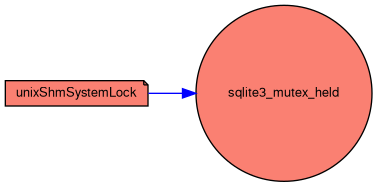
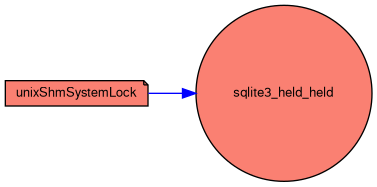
(284, 93) -> (284, 93)
